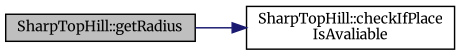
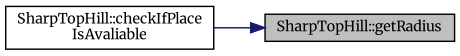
(214, 28) -> (232, 28)
